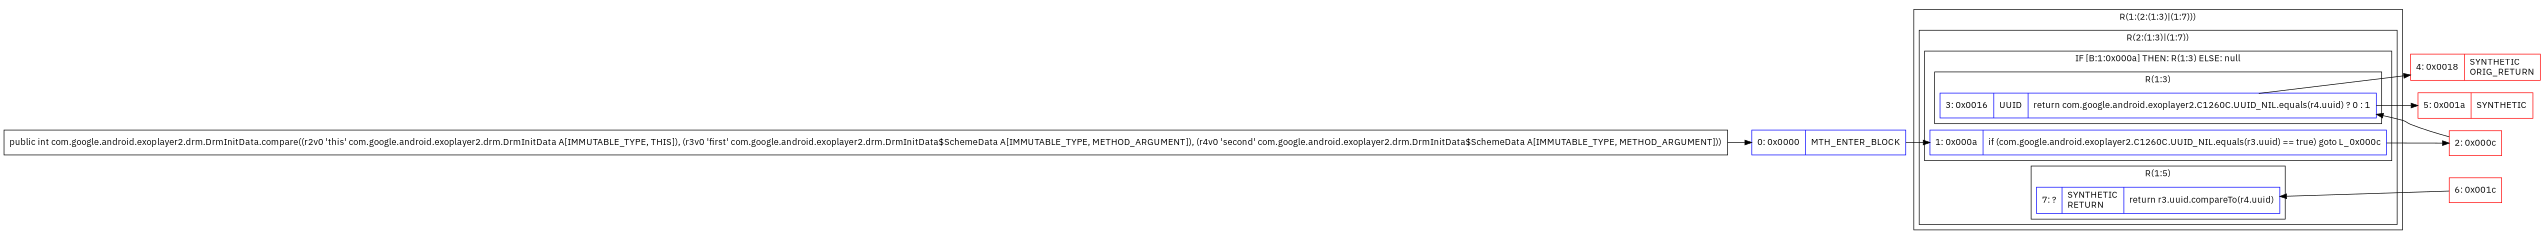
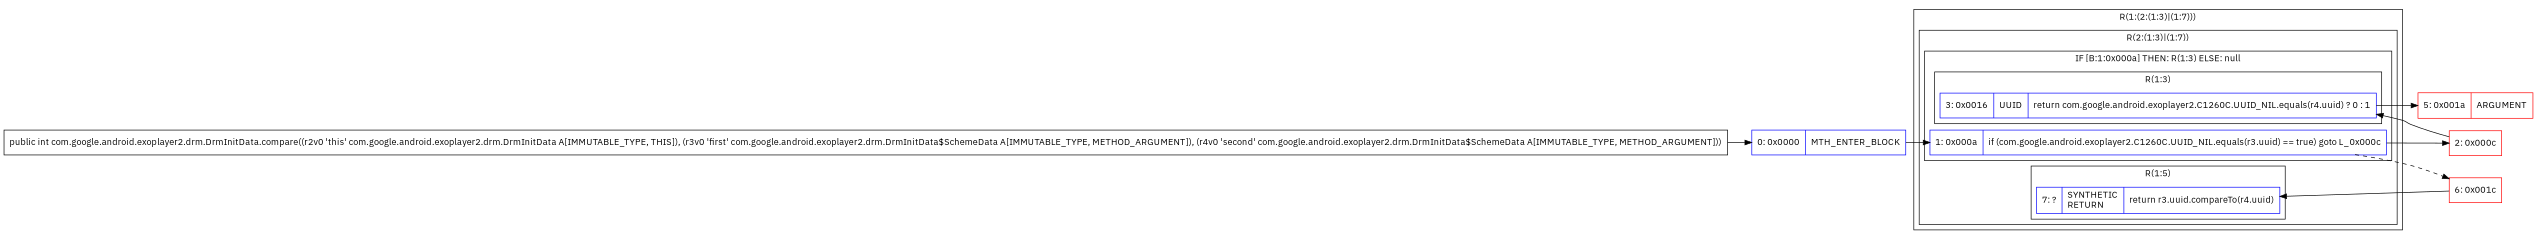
(2475, 67) -> none
(2502, 105) -> (2502, 105)
none -> (2409, 165)
